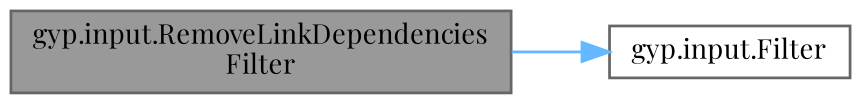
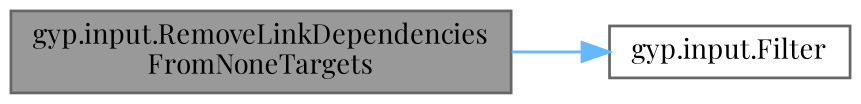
(261, 52) -> (261, 52)
